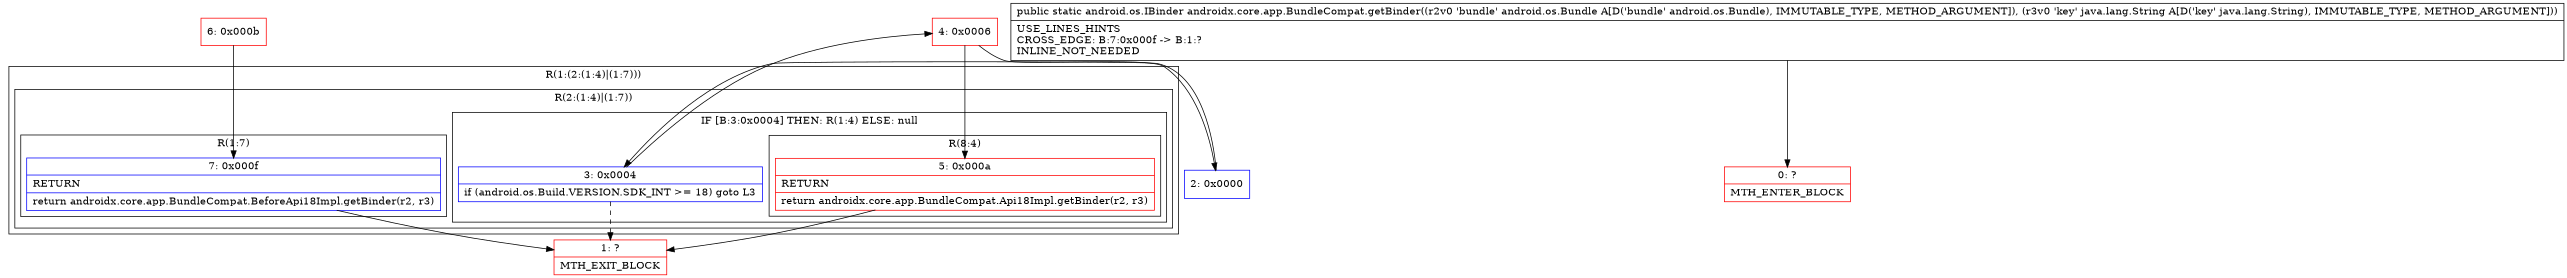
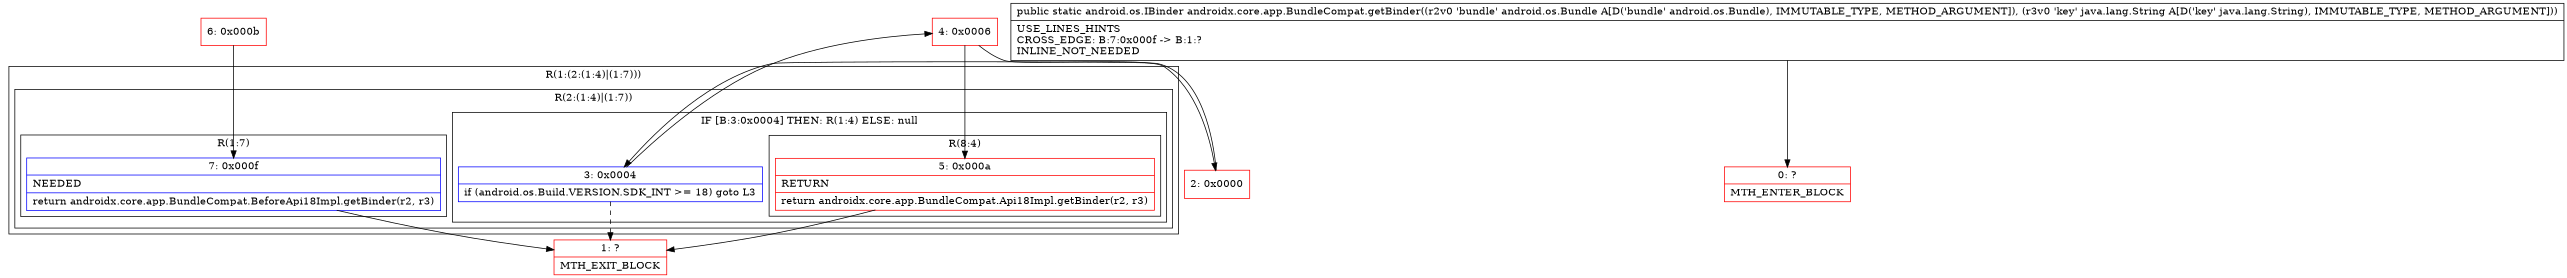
(57, 184) -> (57, 184)
(1217, 184) -> (1217, 184)
